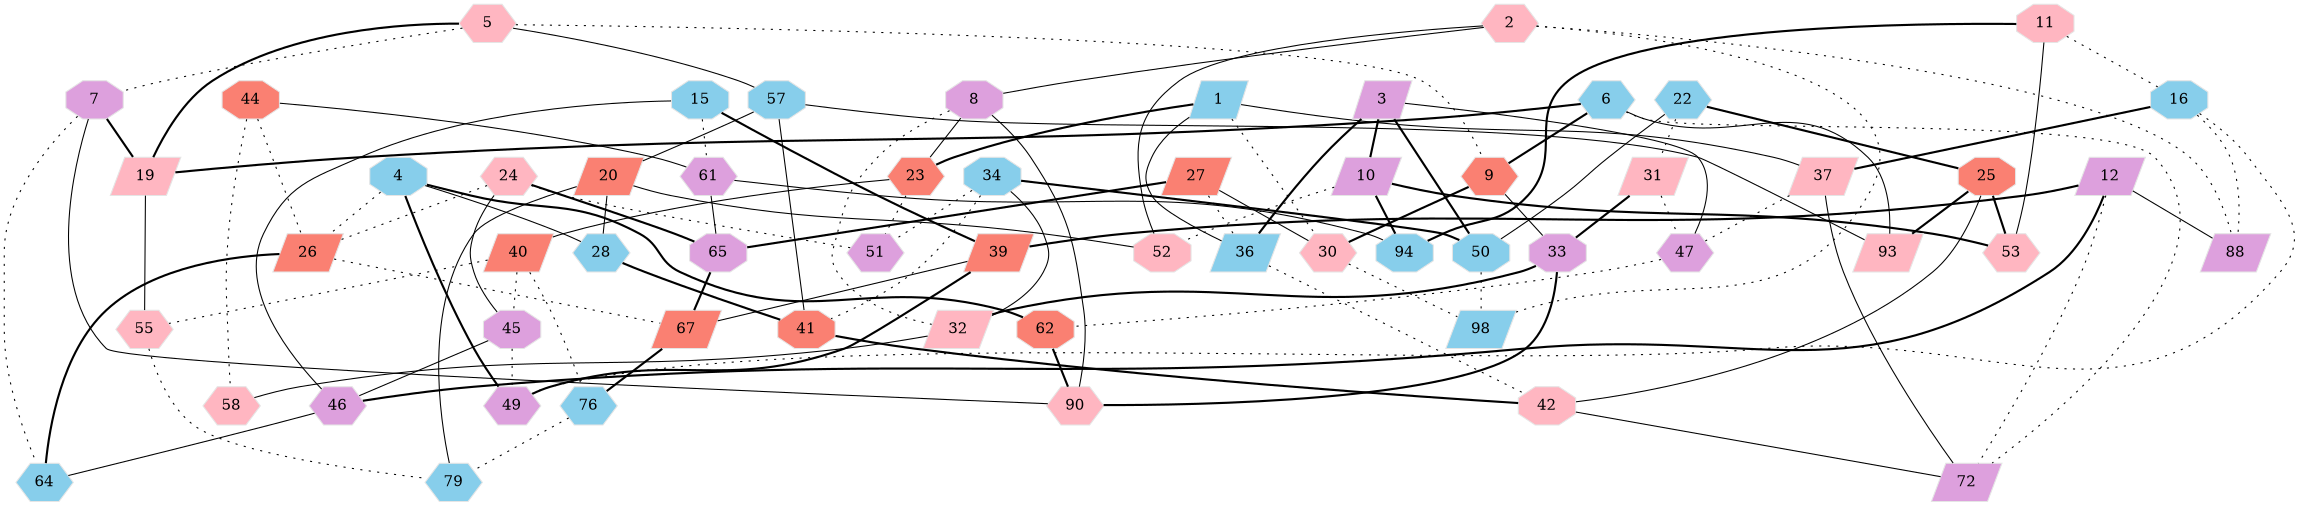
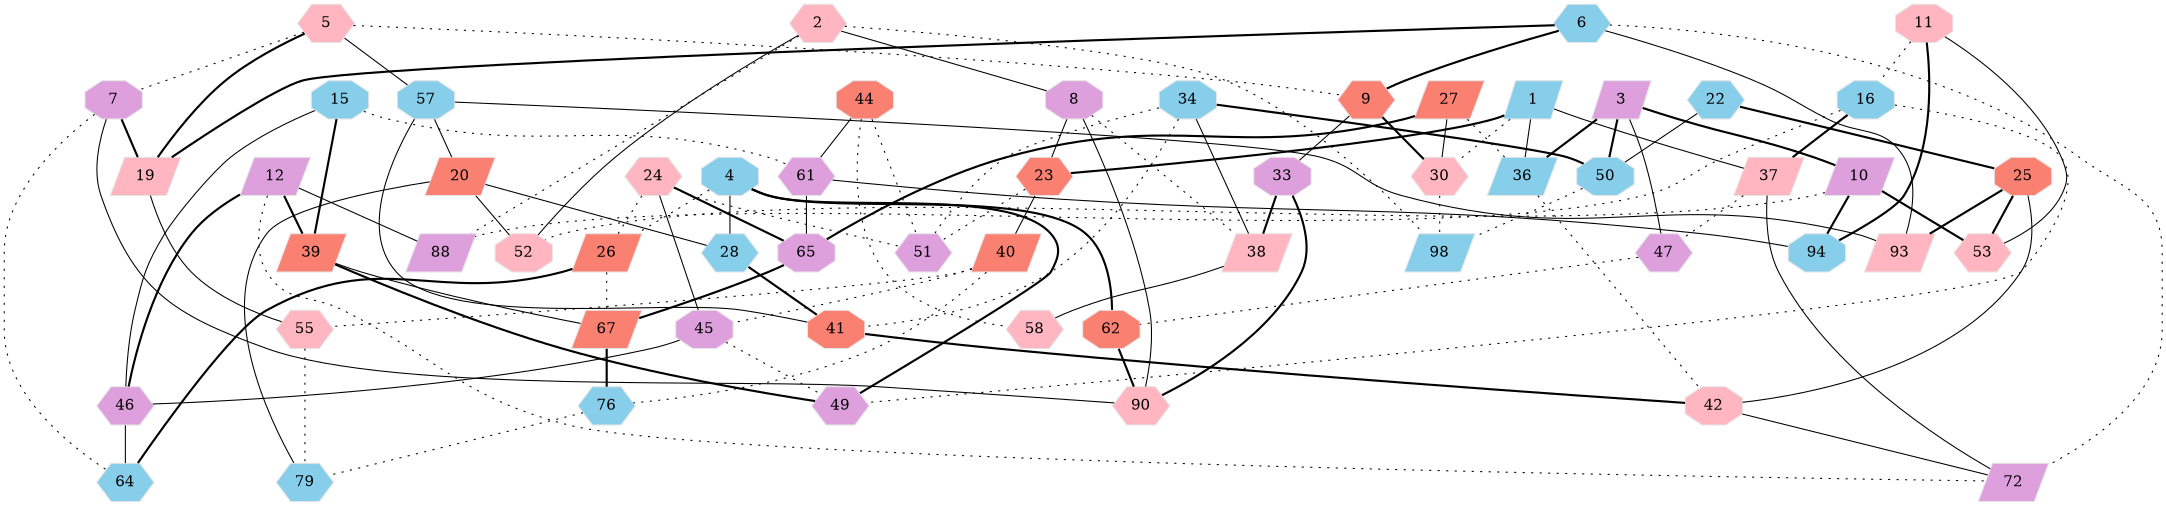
(279, 176) -> (894, 176)
(1653, 176) -> none
(958, 329) -> (1257, 253)
